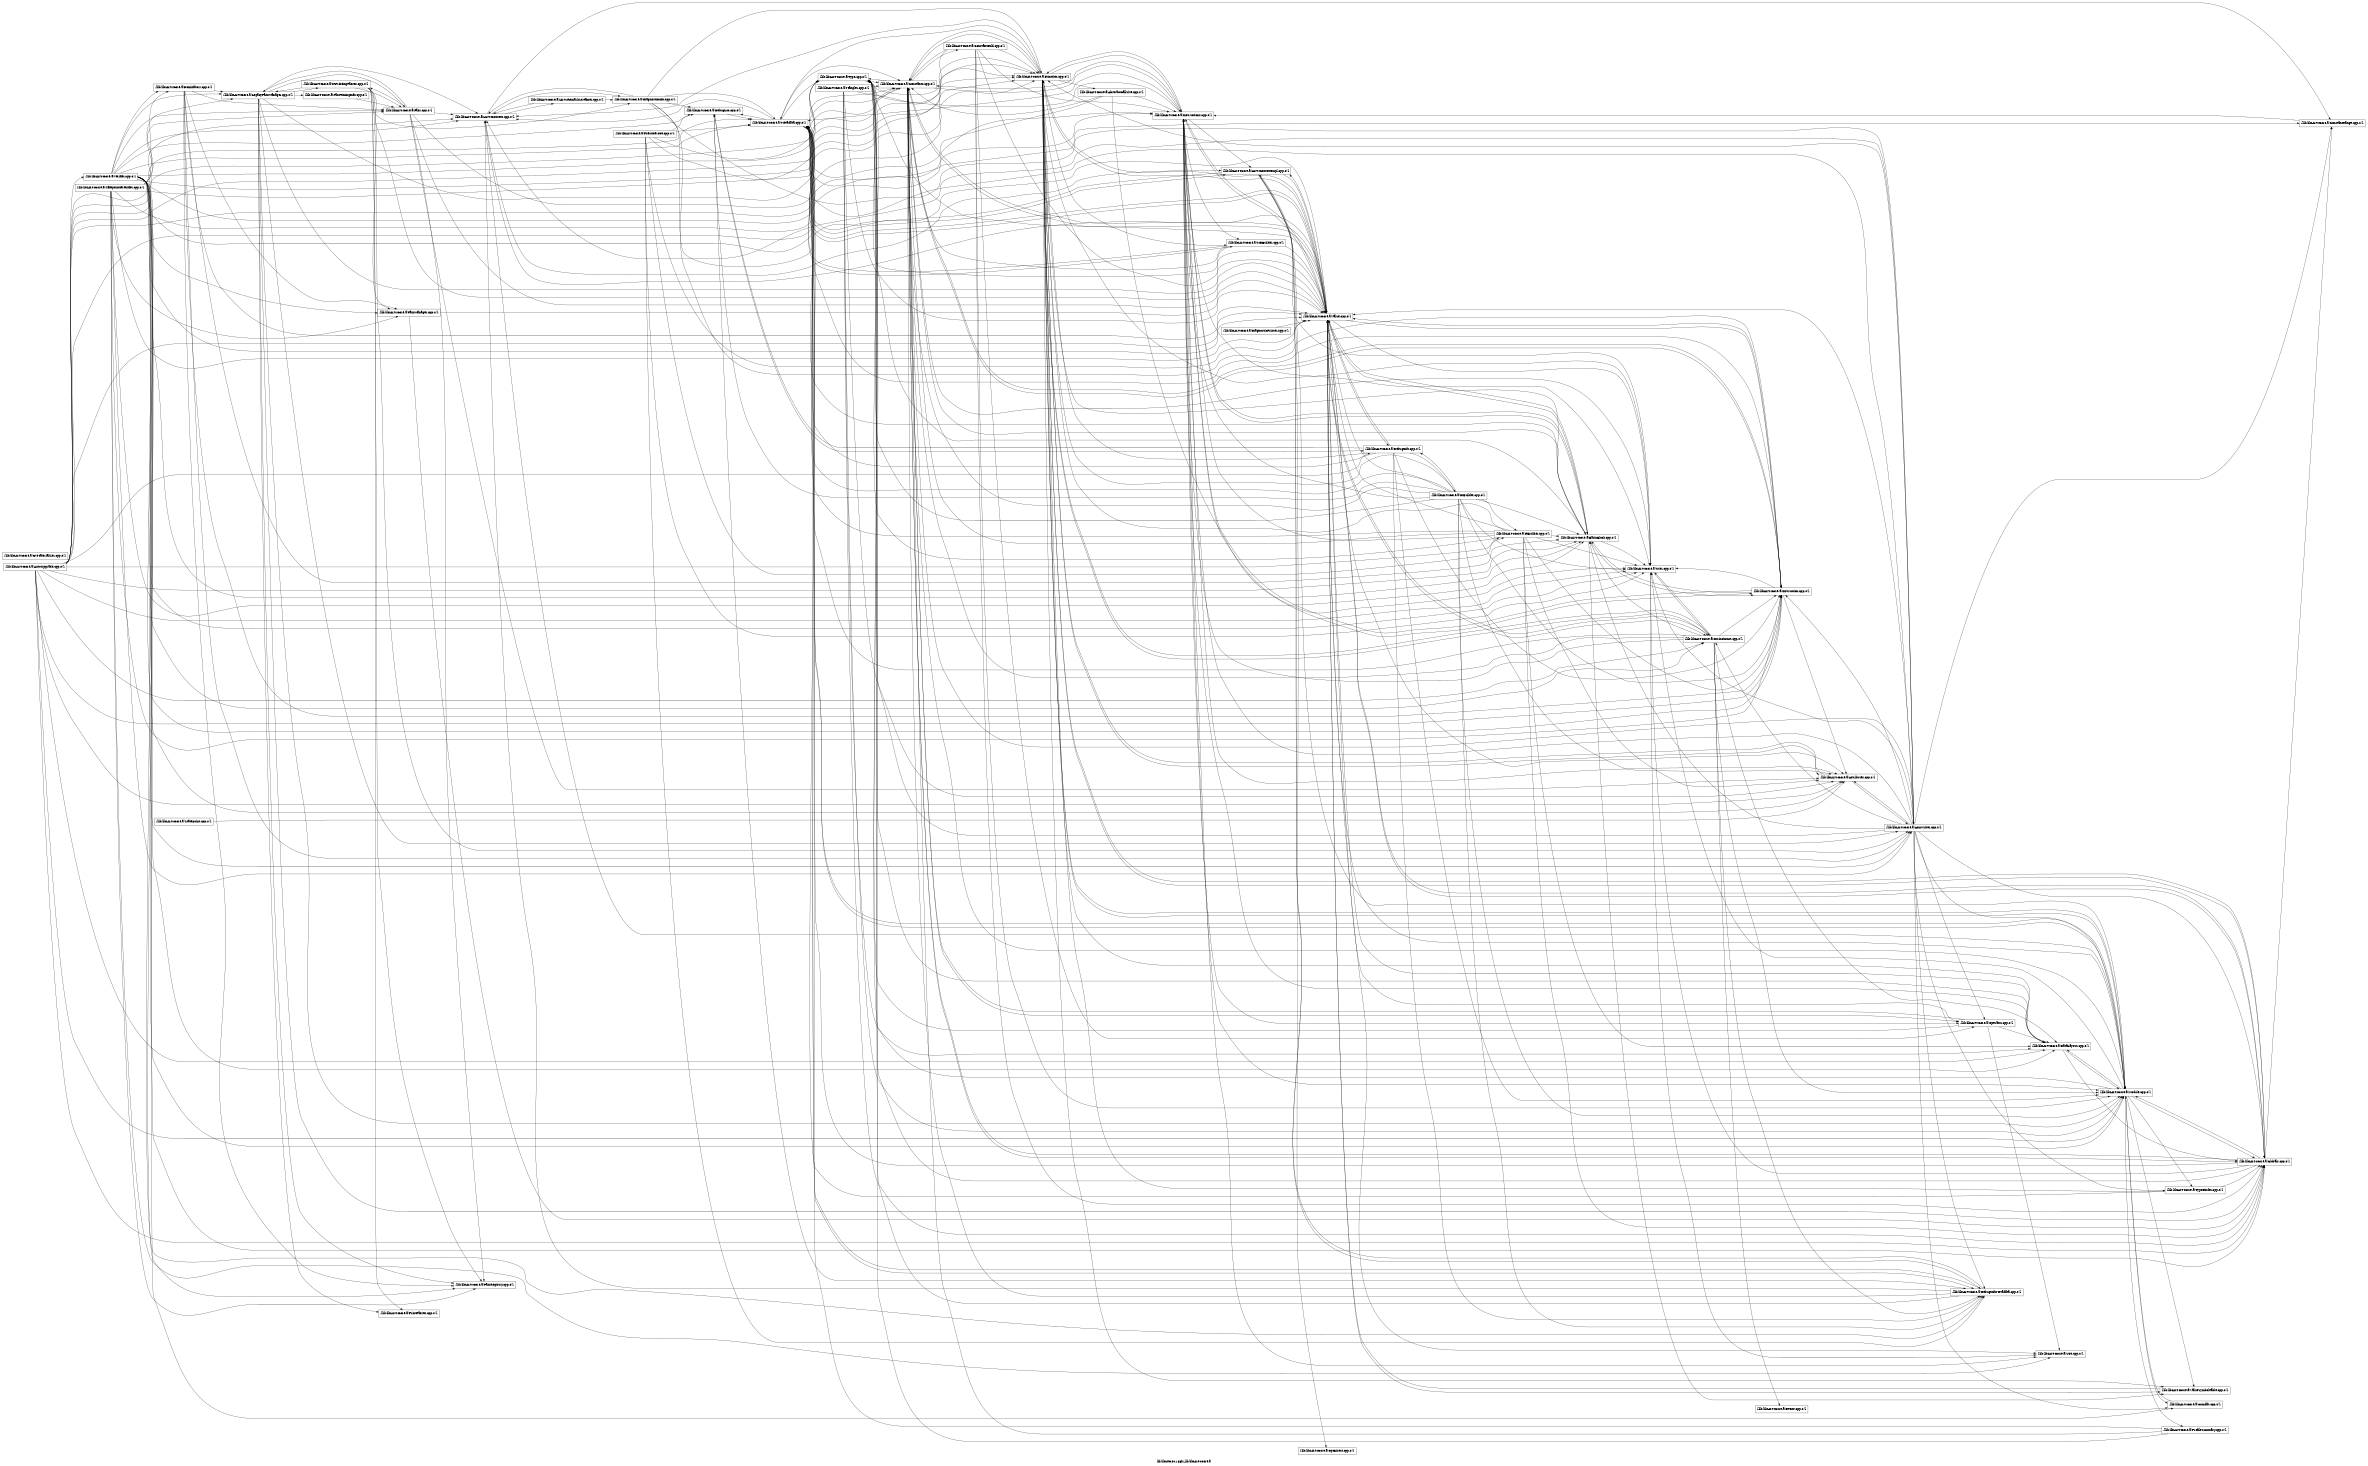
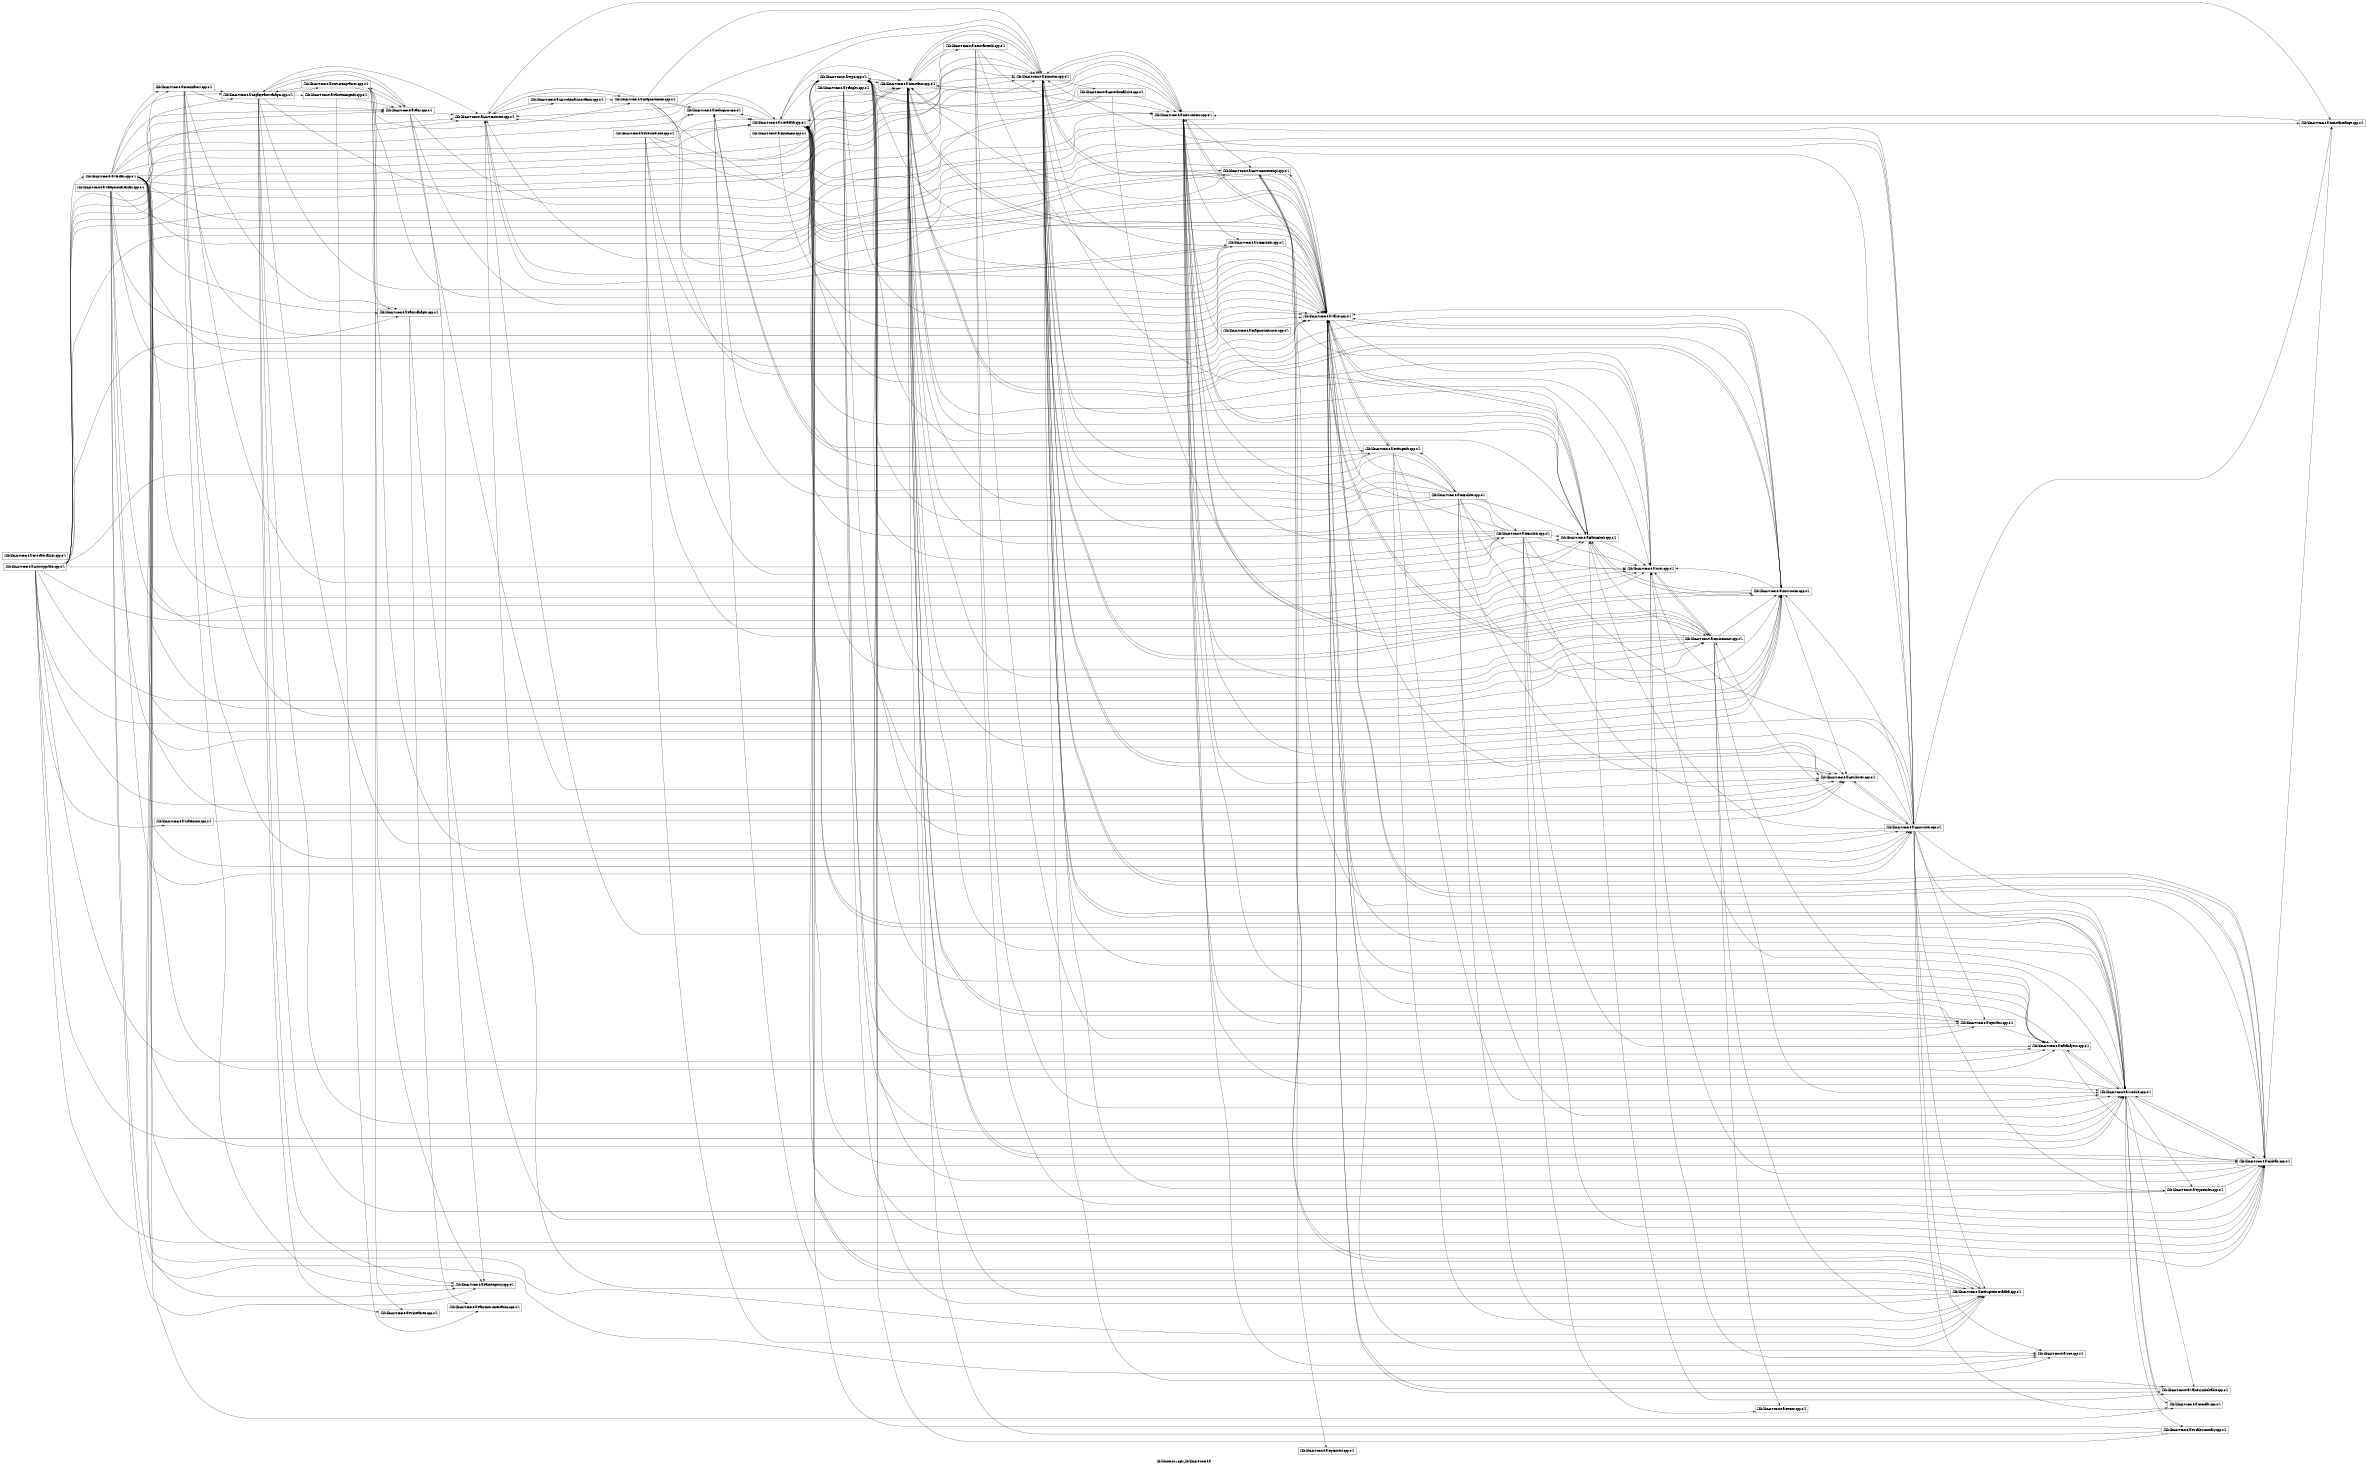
(874, 86) -> (1070, 183)
none -> (779, 134)
(817, 590) -> (49, 737)
none -> (1005, 693)
none -> (1539, 1045)
(2023, 1188) -> (1926, 1118)
none -> (485, 1308)
